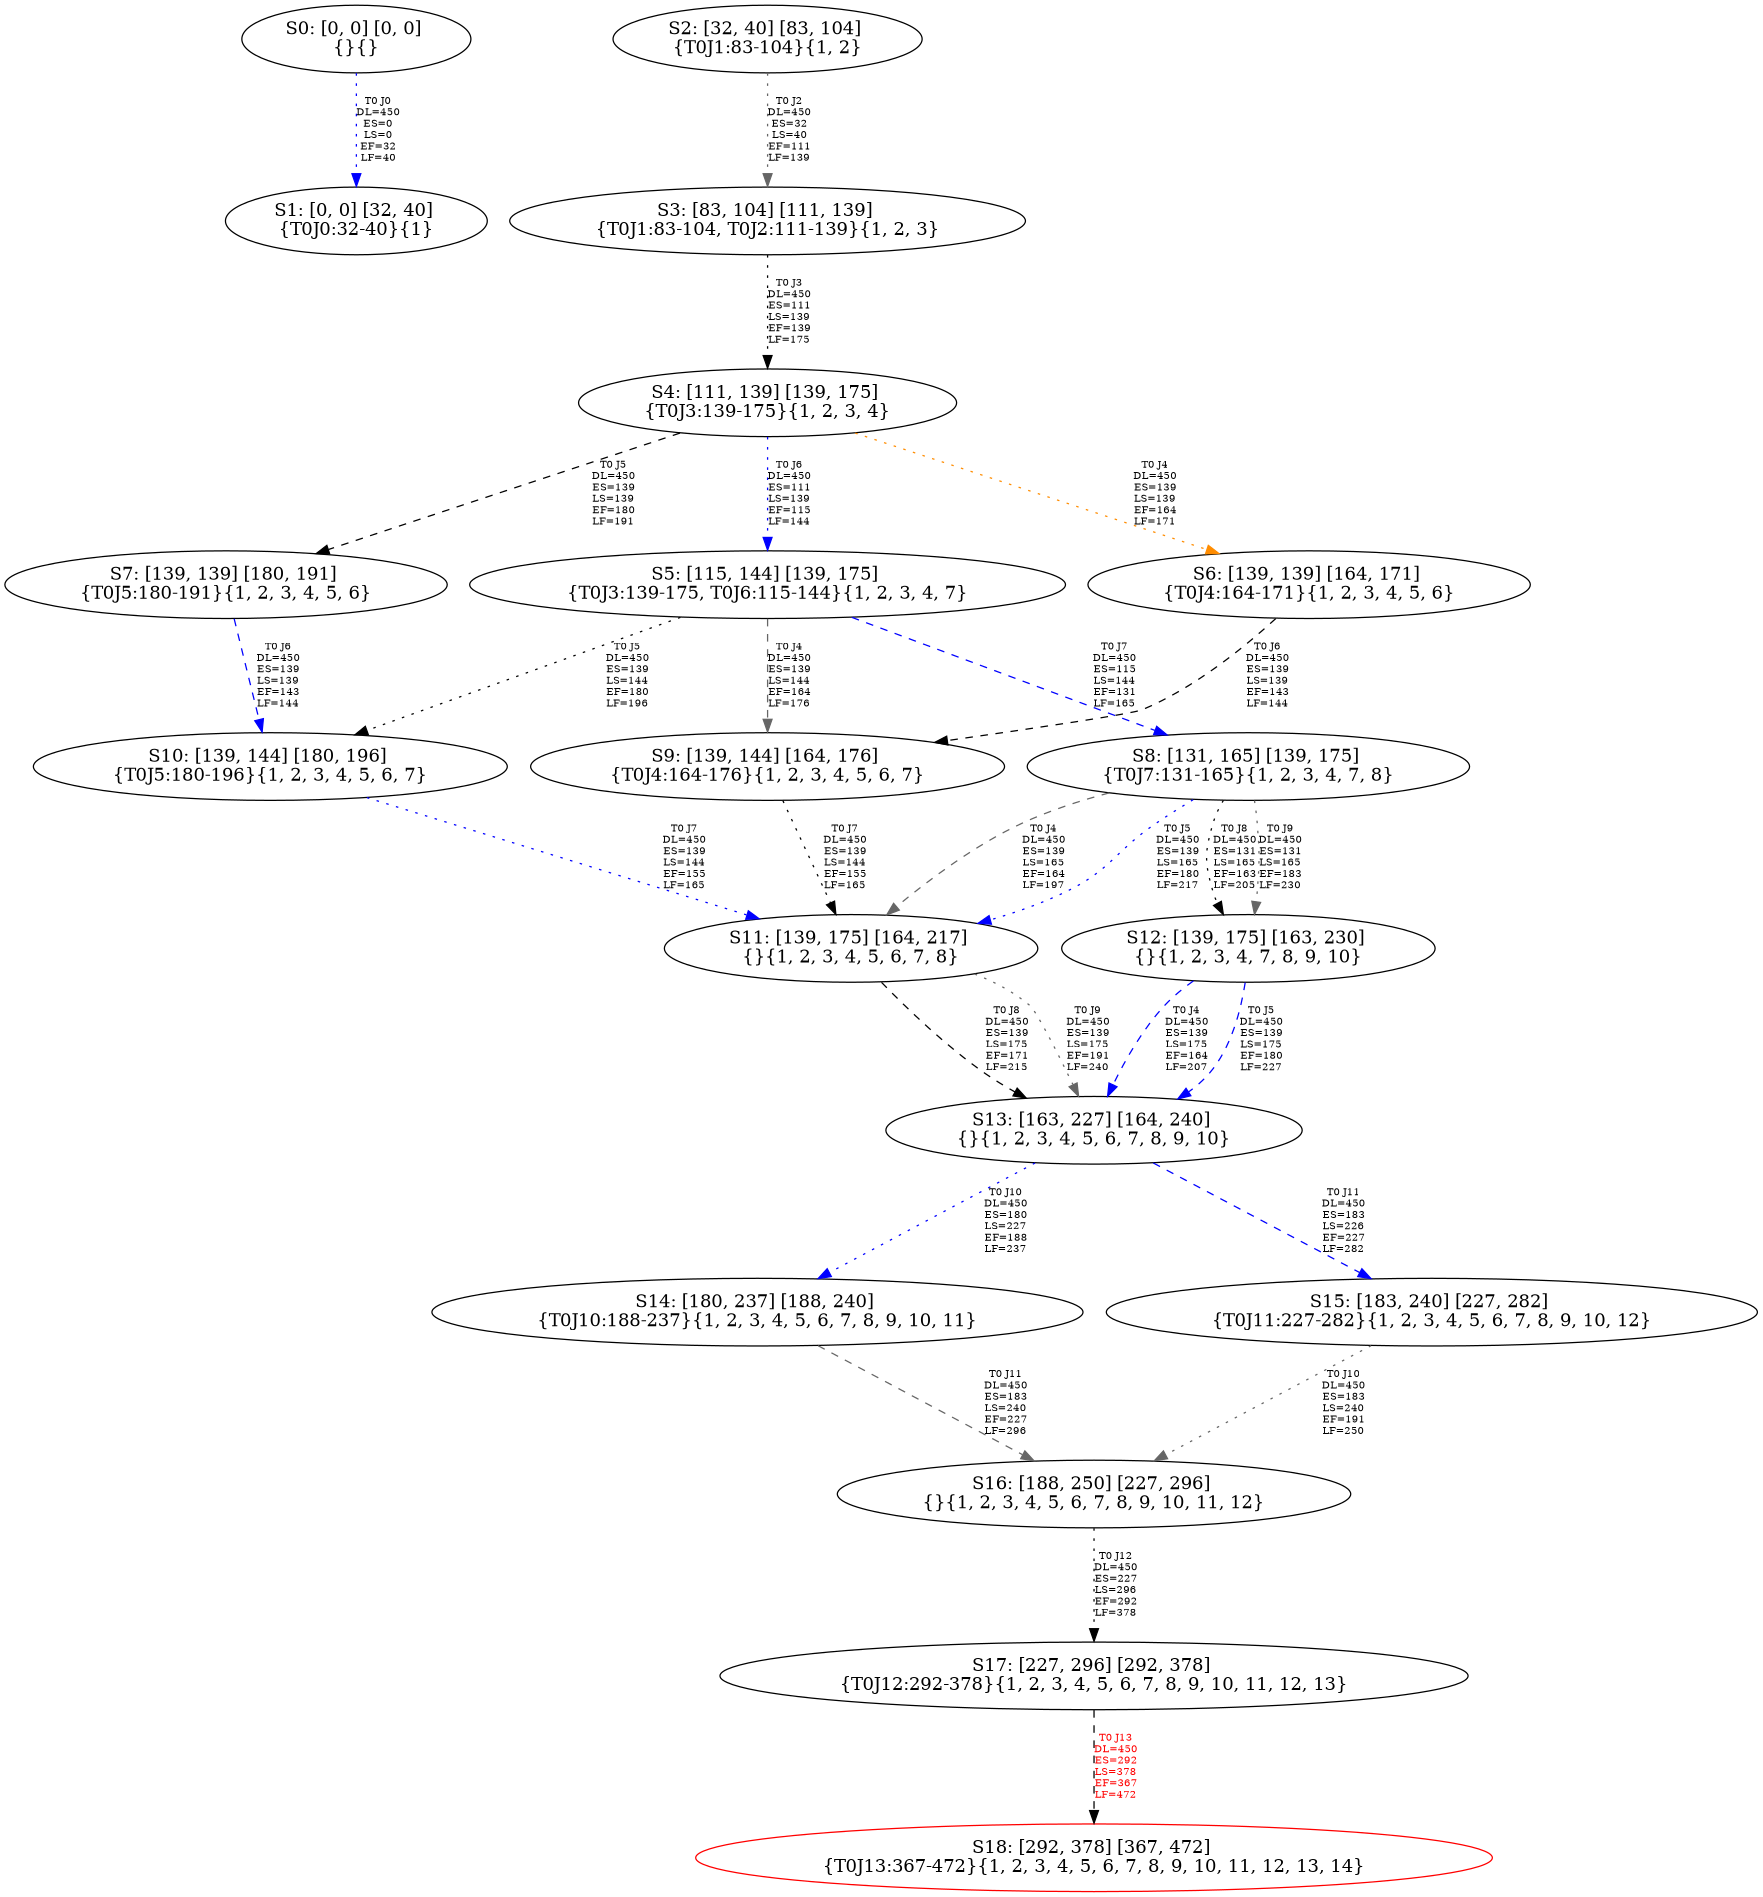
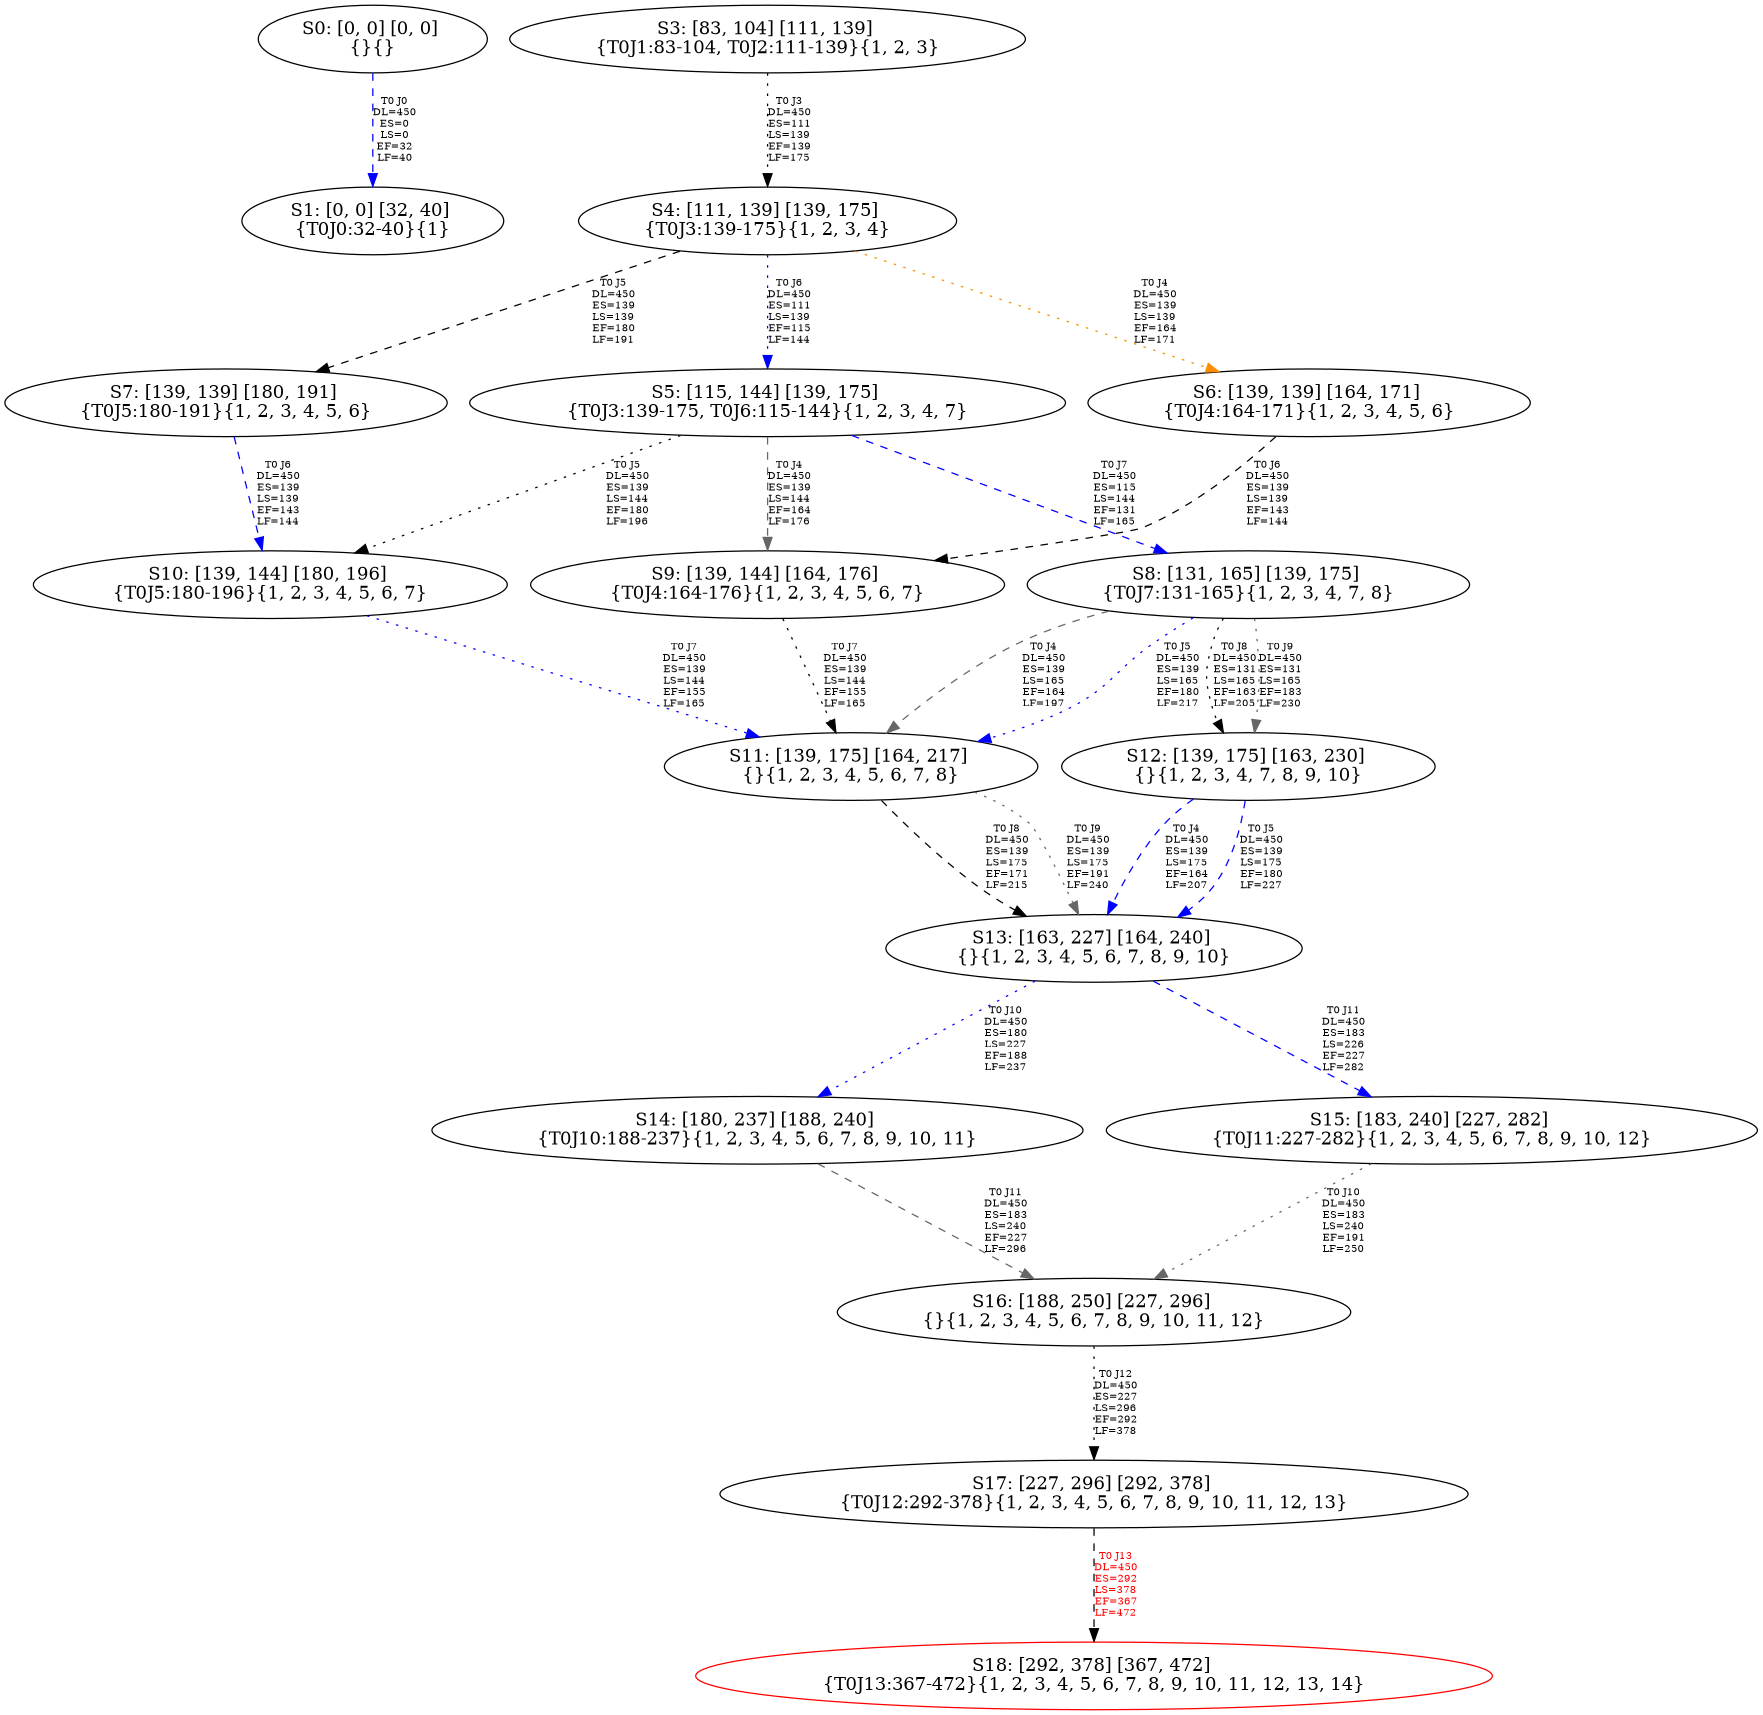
(768, 39) -> none
(356, 123) -> (373, 123)
